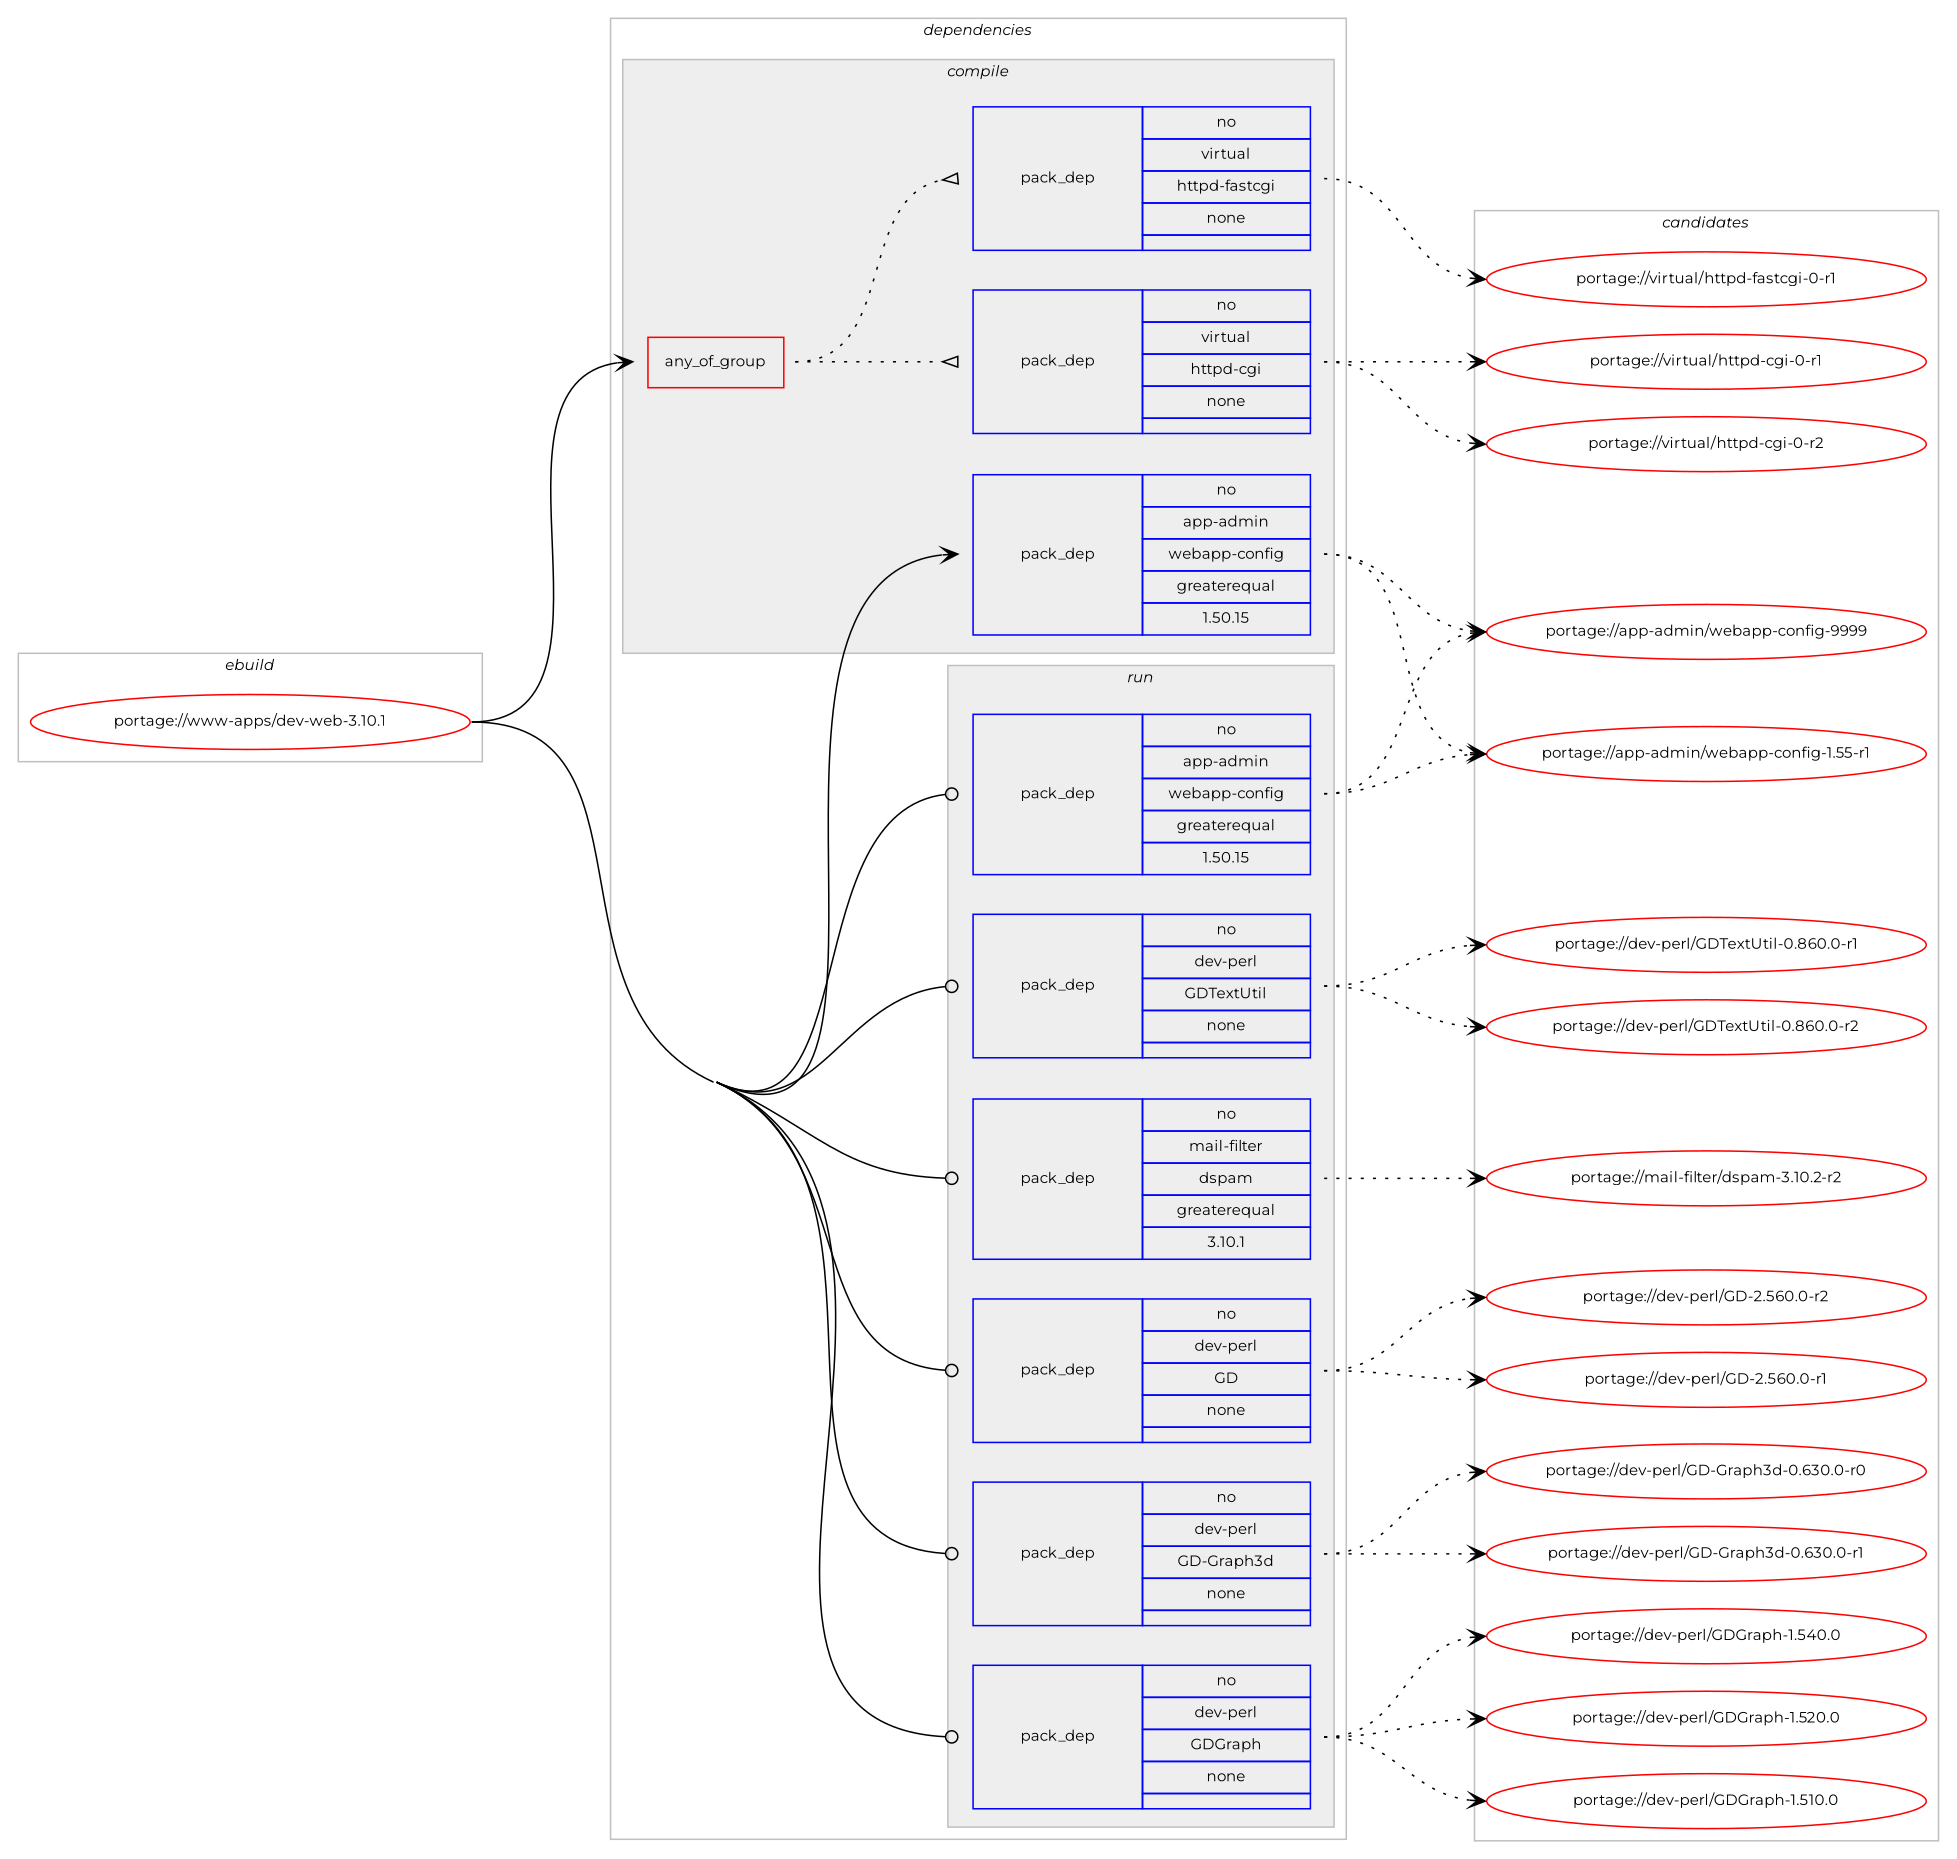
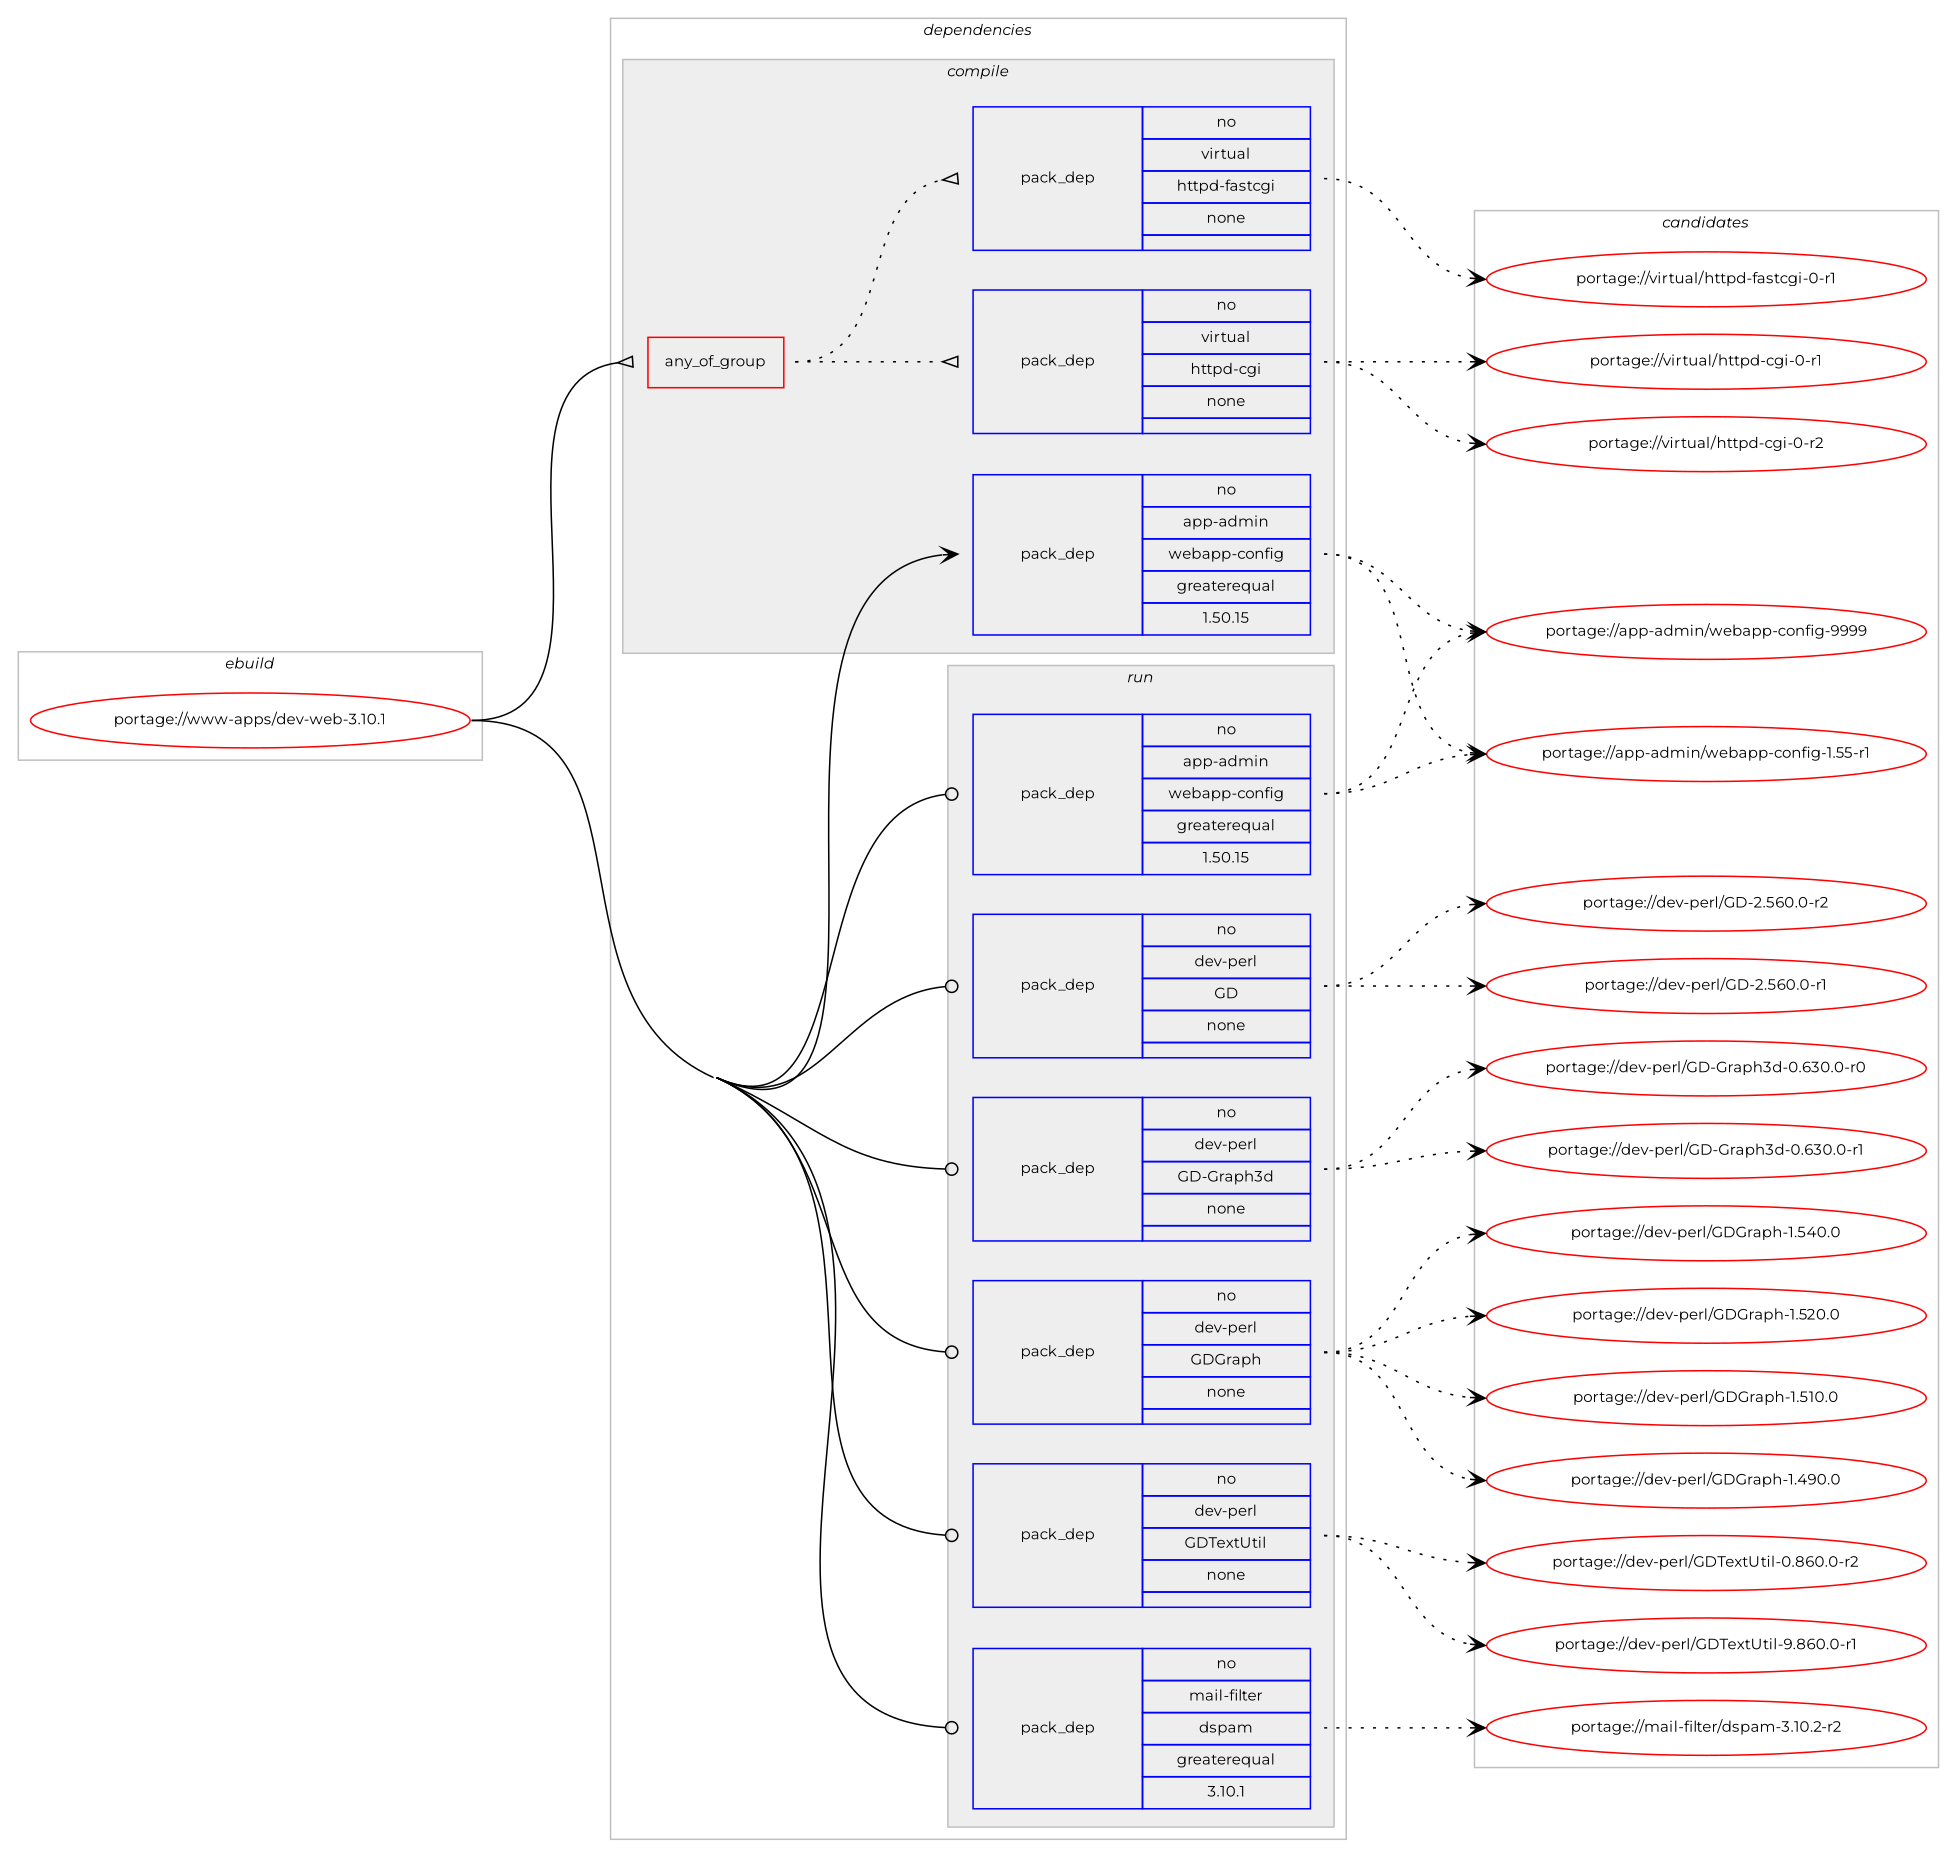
(552, 549) -> (552, 549)
(1707, 945) -> (1707, 1645)
none -> (1707, 1481)
